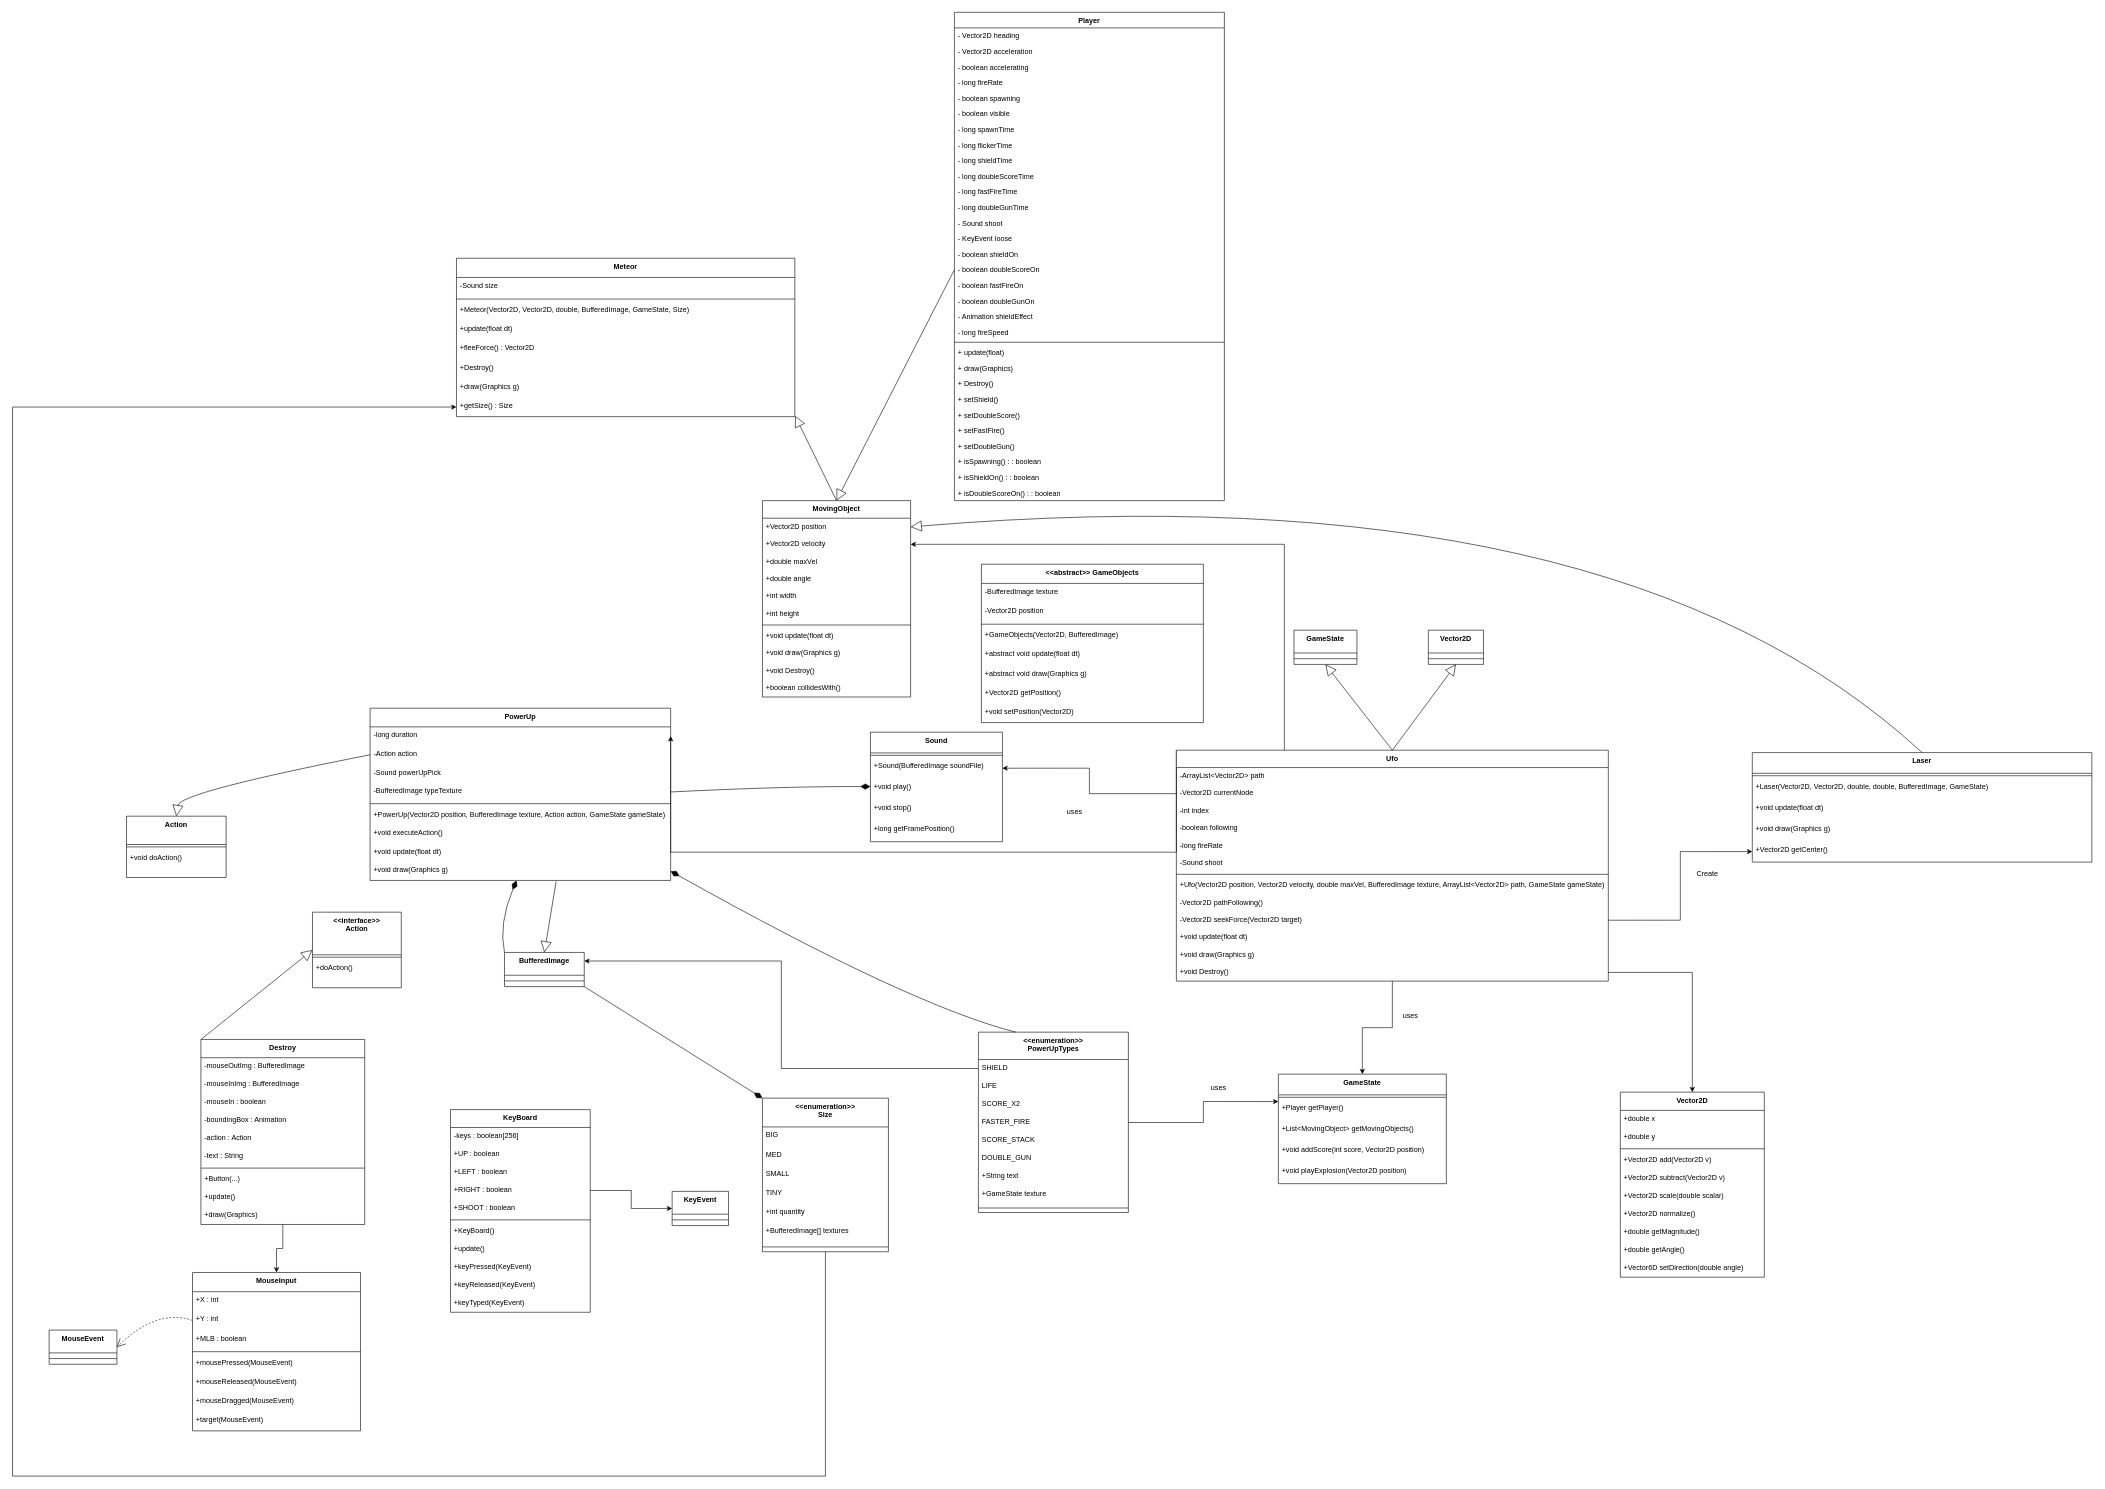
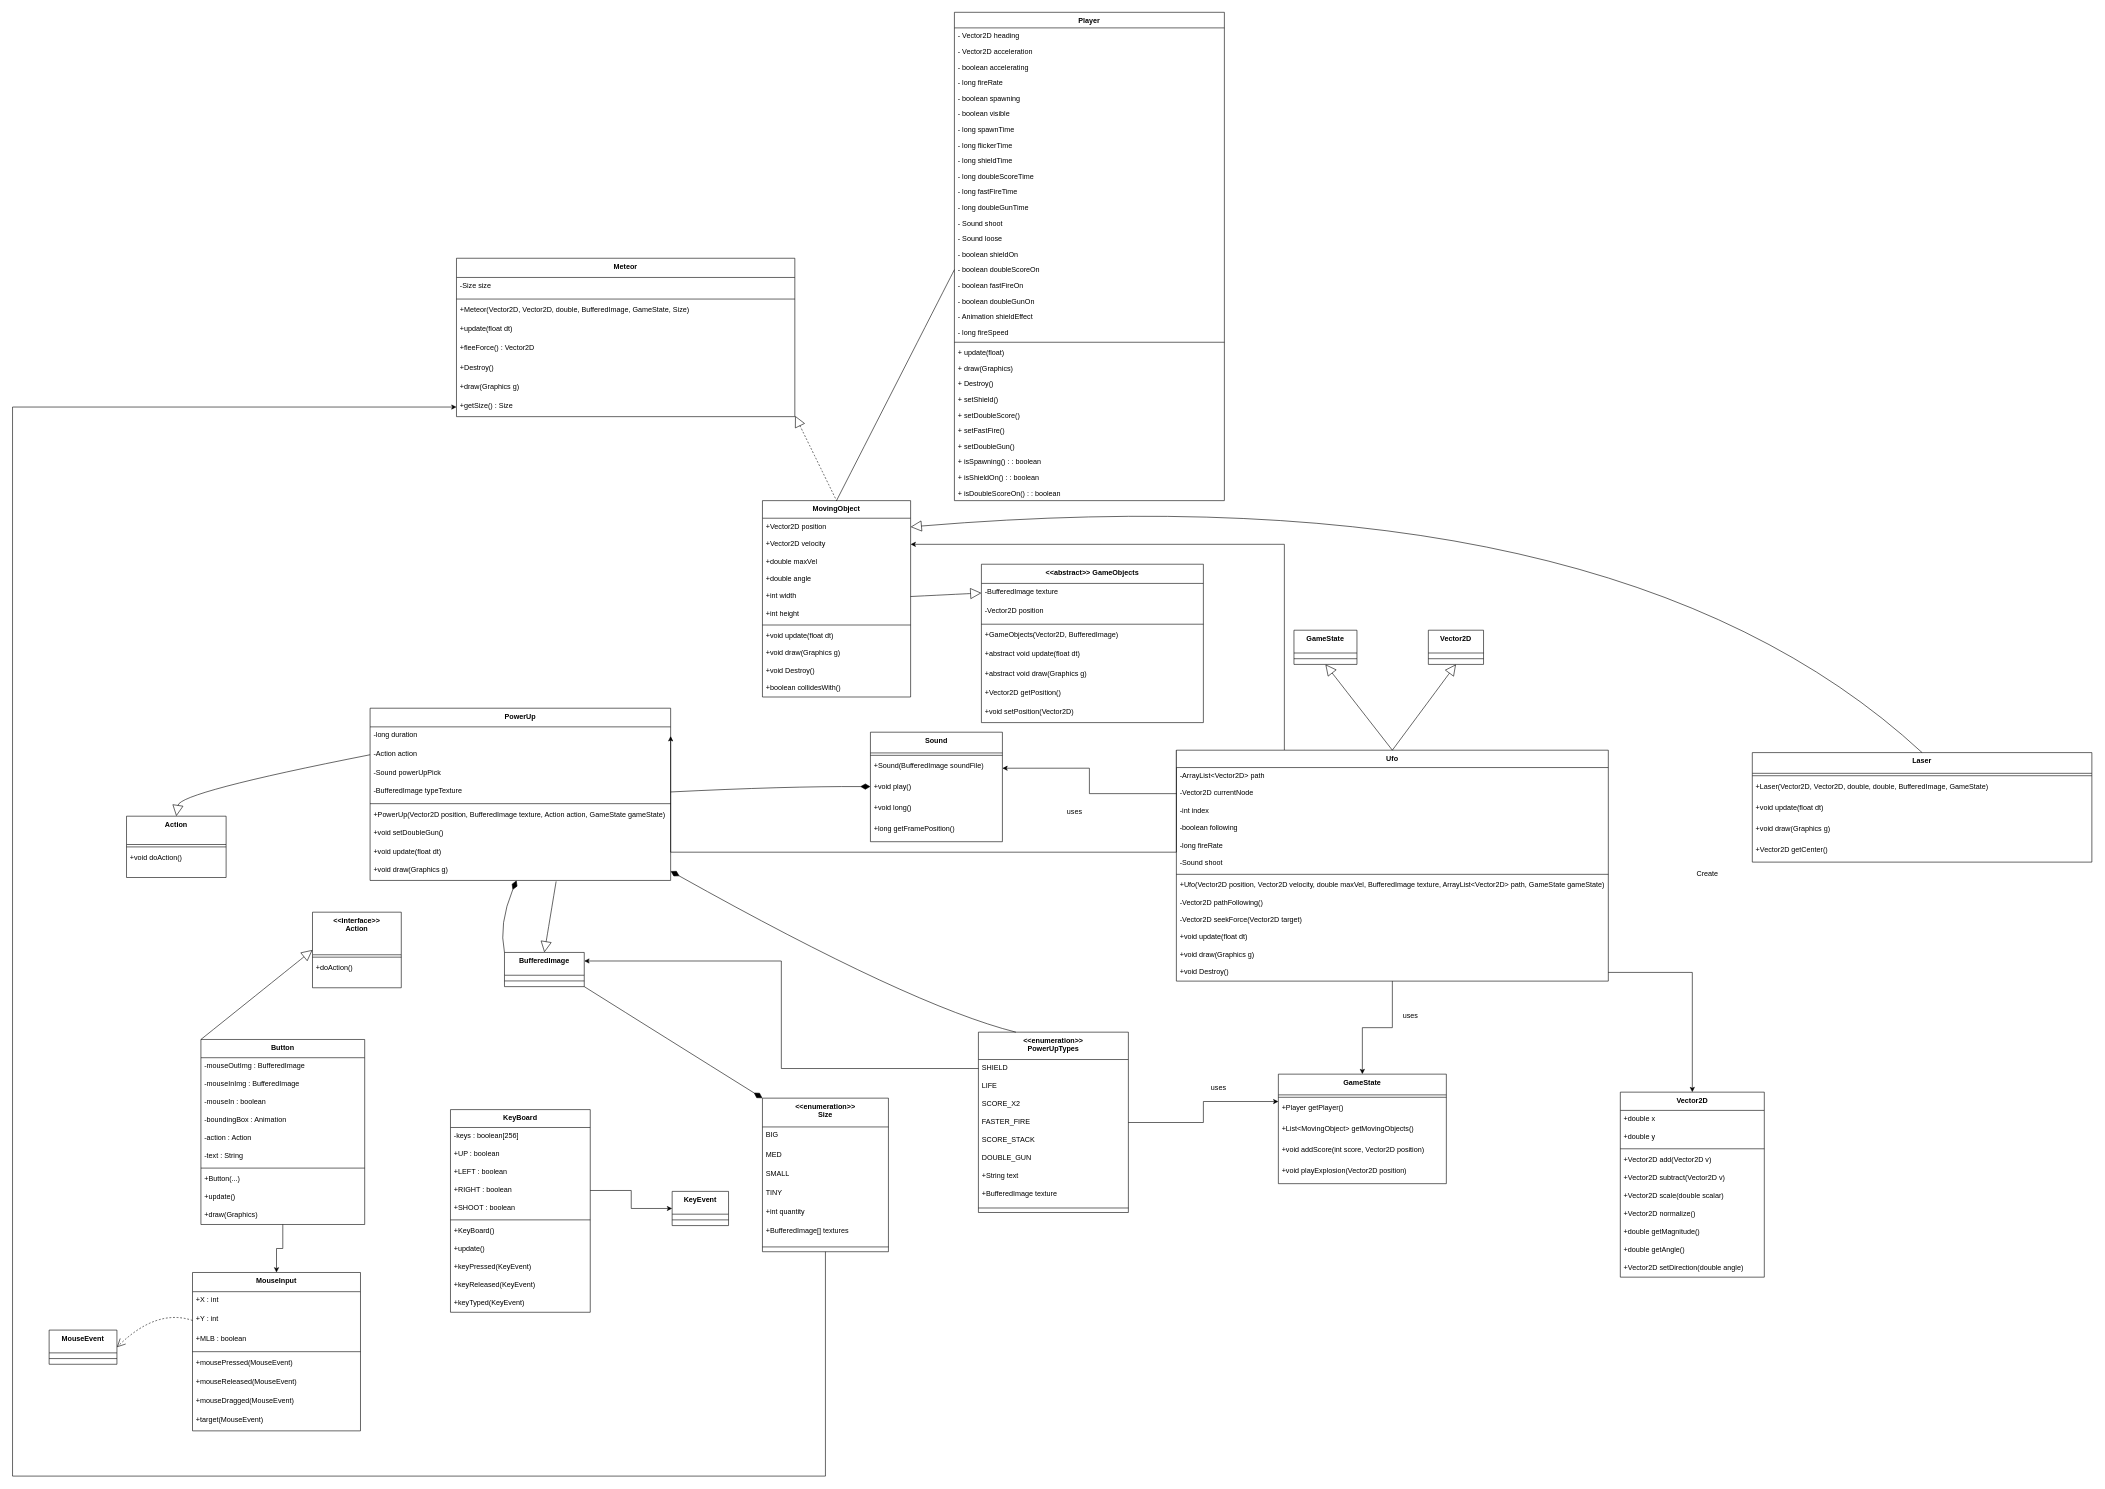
(987, 239) -> (981, 239)
(480, 286) -> (477, 286)
(818, 463) -> (818, 463)
(842, 490) -> (840, 494)
none -> (940, 595)
(896, 808) -> (895, 808)
(413, 833) -> (411, 833)
(1713, 852) -> none
(282, 1048) -> (282, 1048)
(1017, 1194) -> (1025, 1194)
(1691, 1267) -> (1691, 1267)
